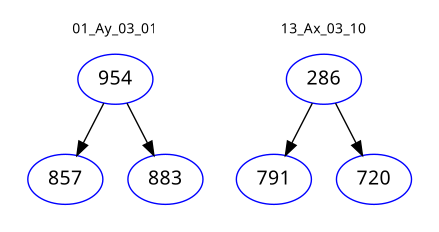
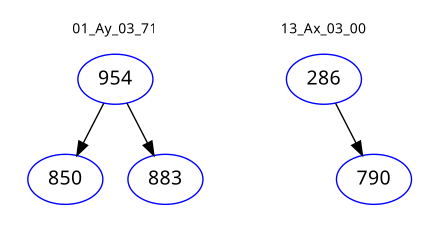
(115, 30) -> (115, 30)
(324, 30) -> (324, 30)
(65, 179) -> (65, 179)
(274, 179) -> none
(374, 179) -> (374, 179)
